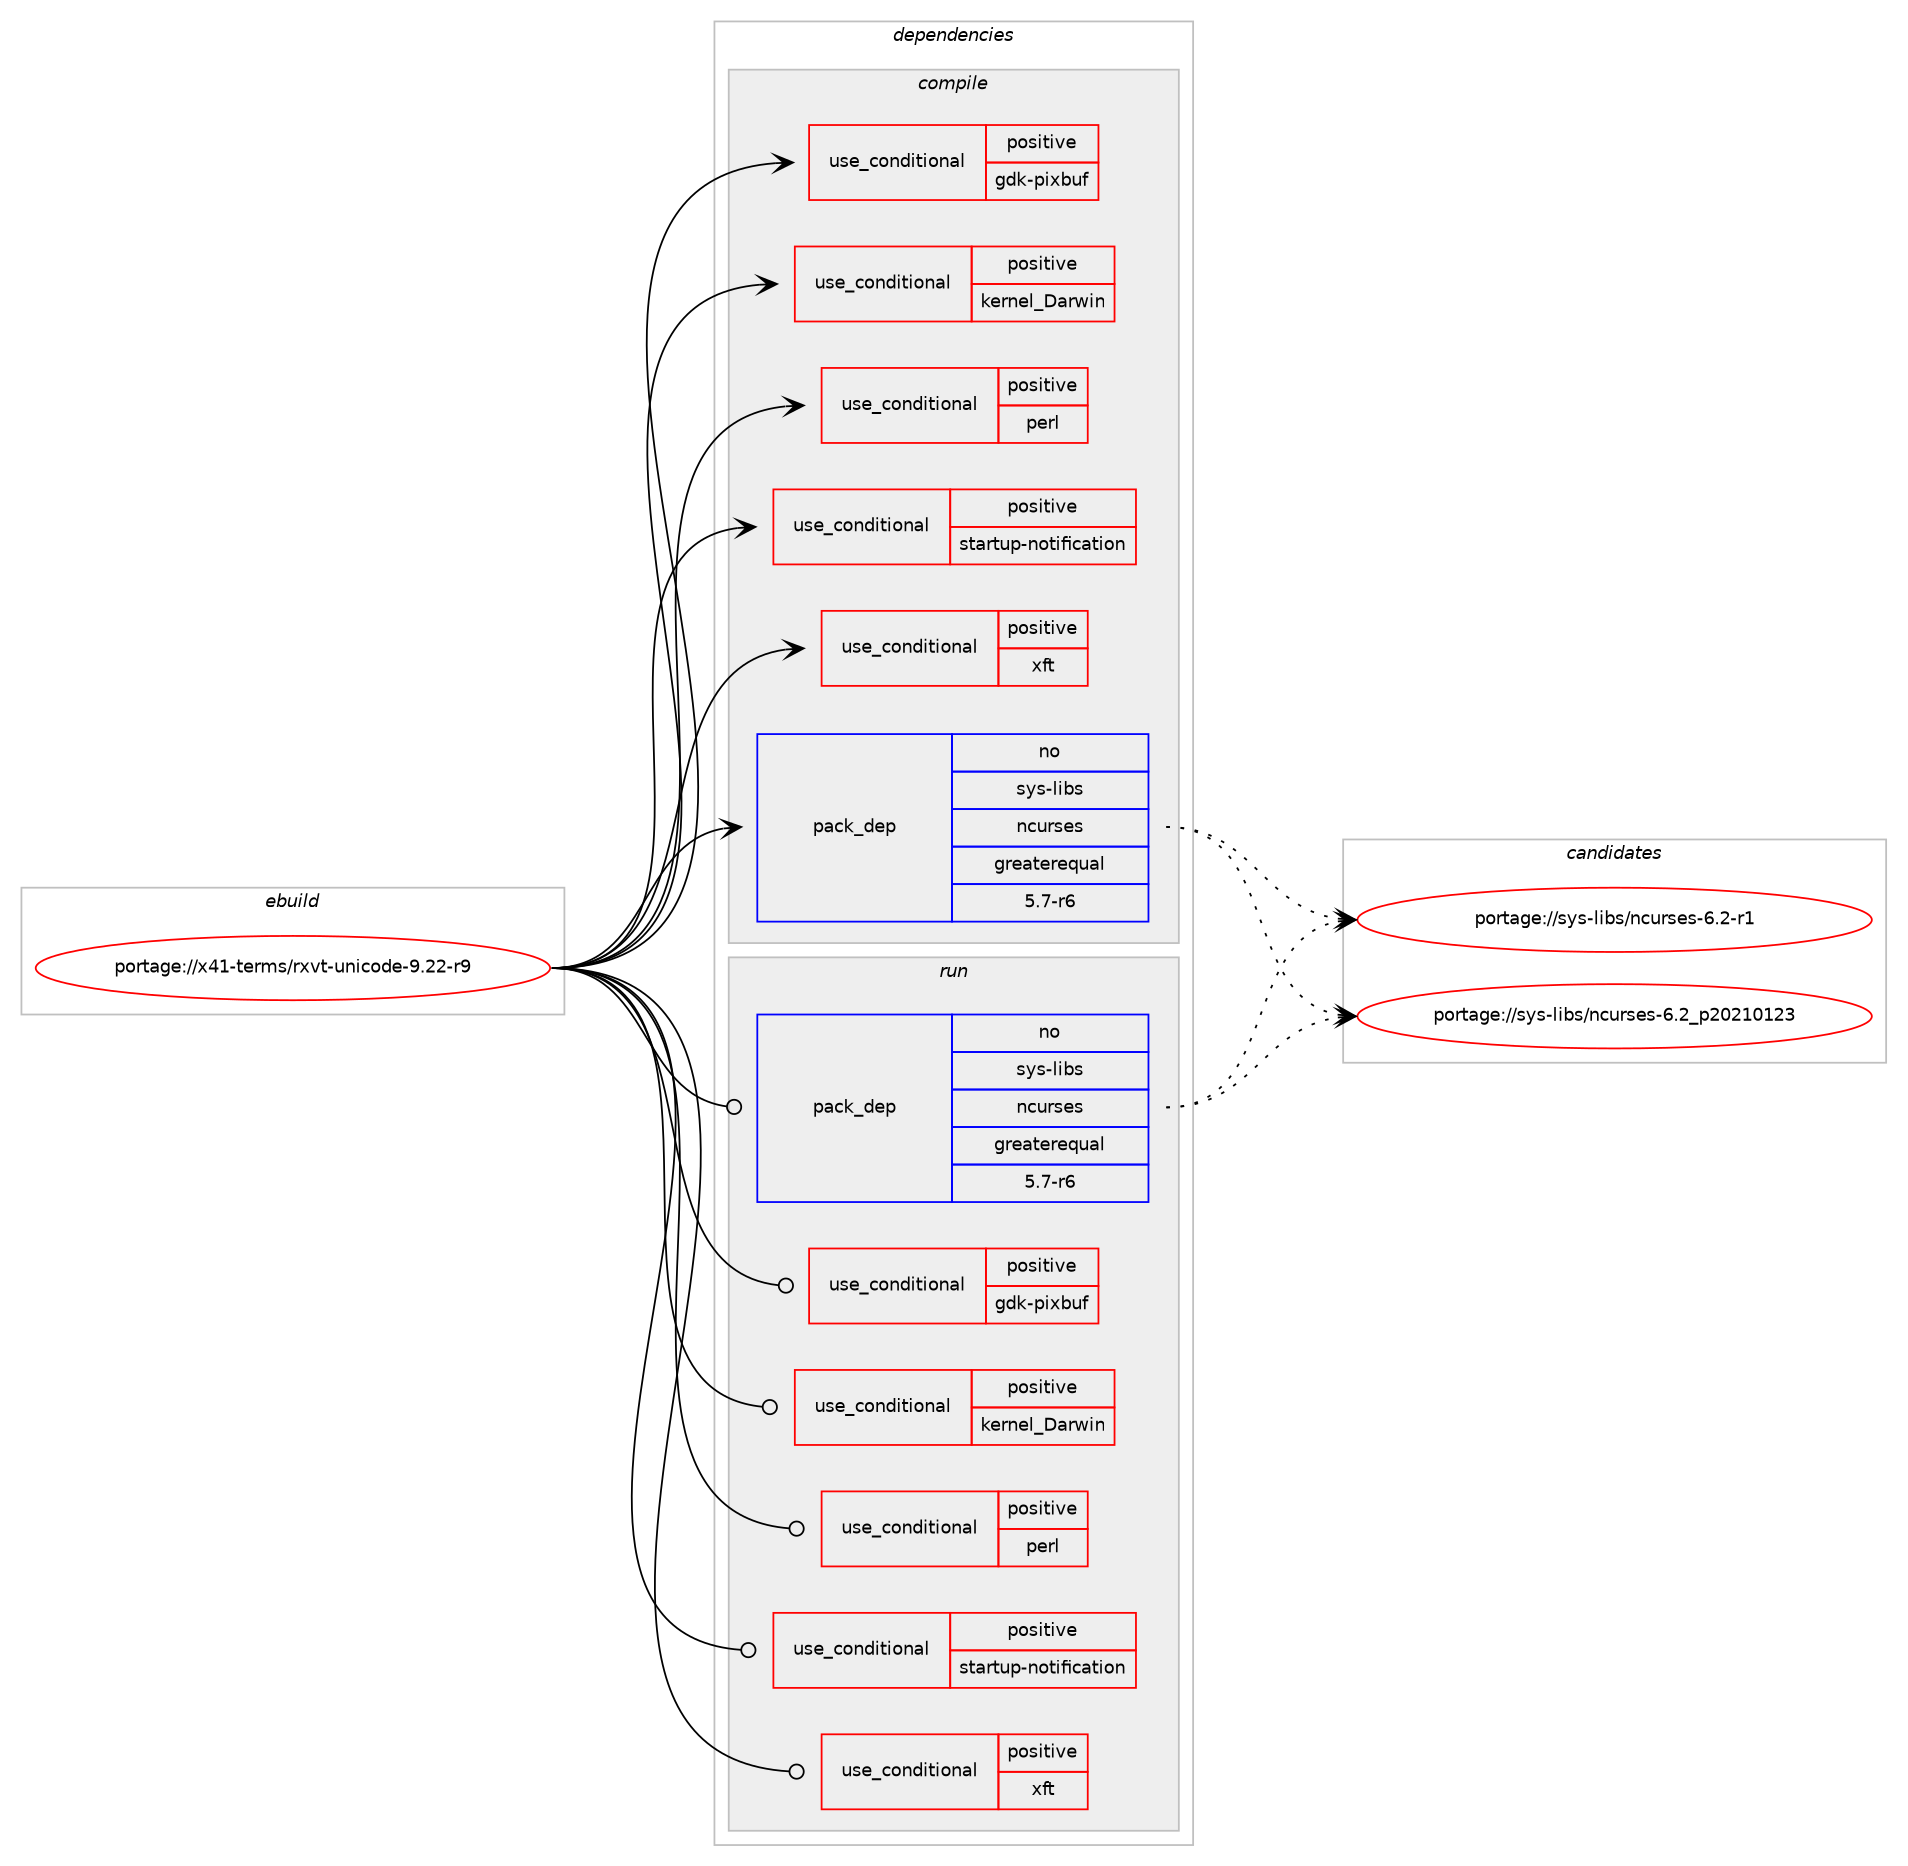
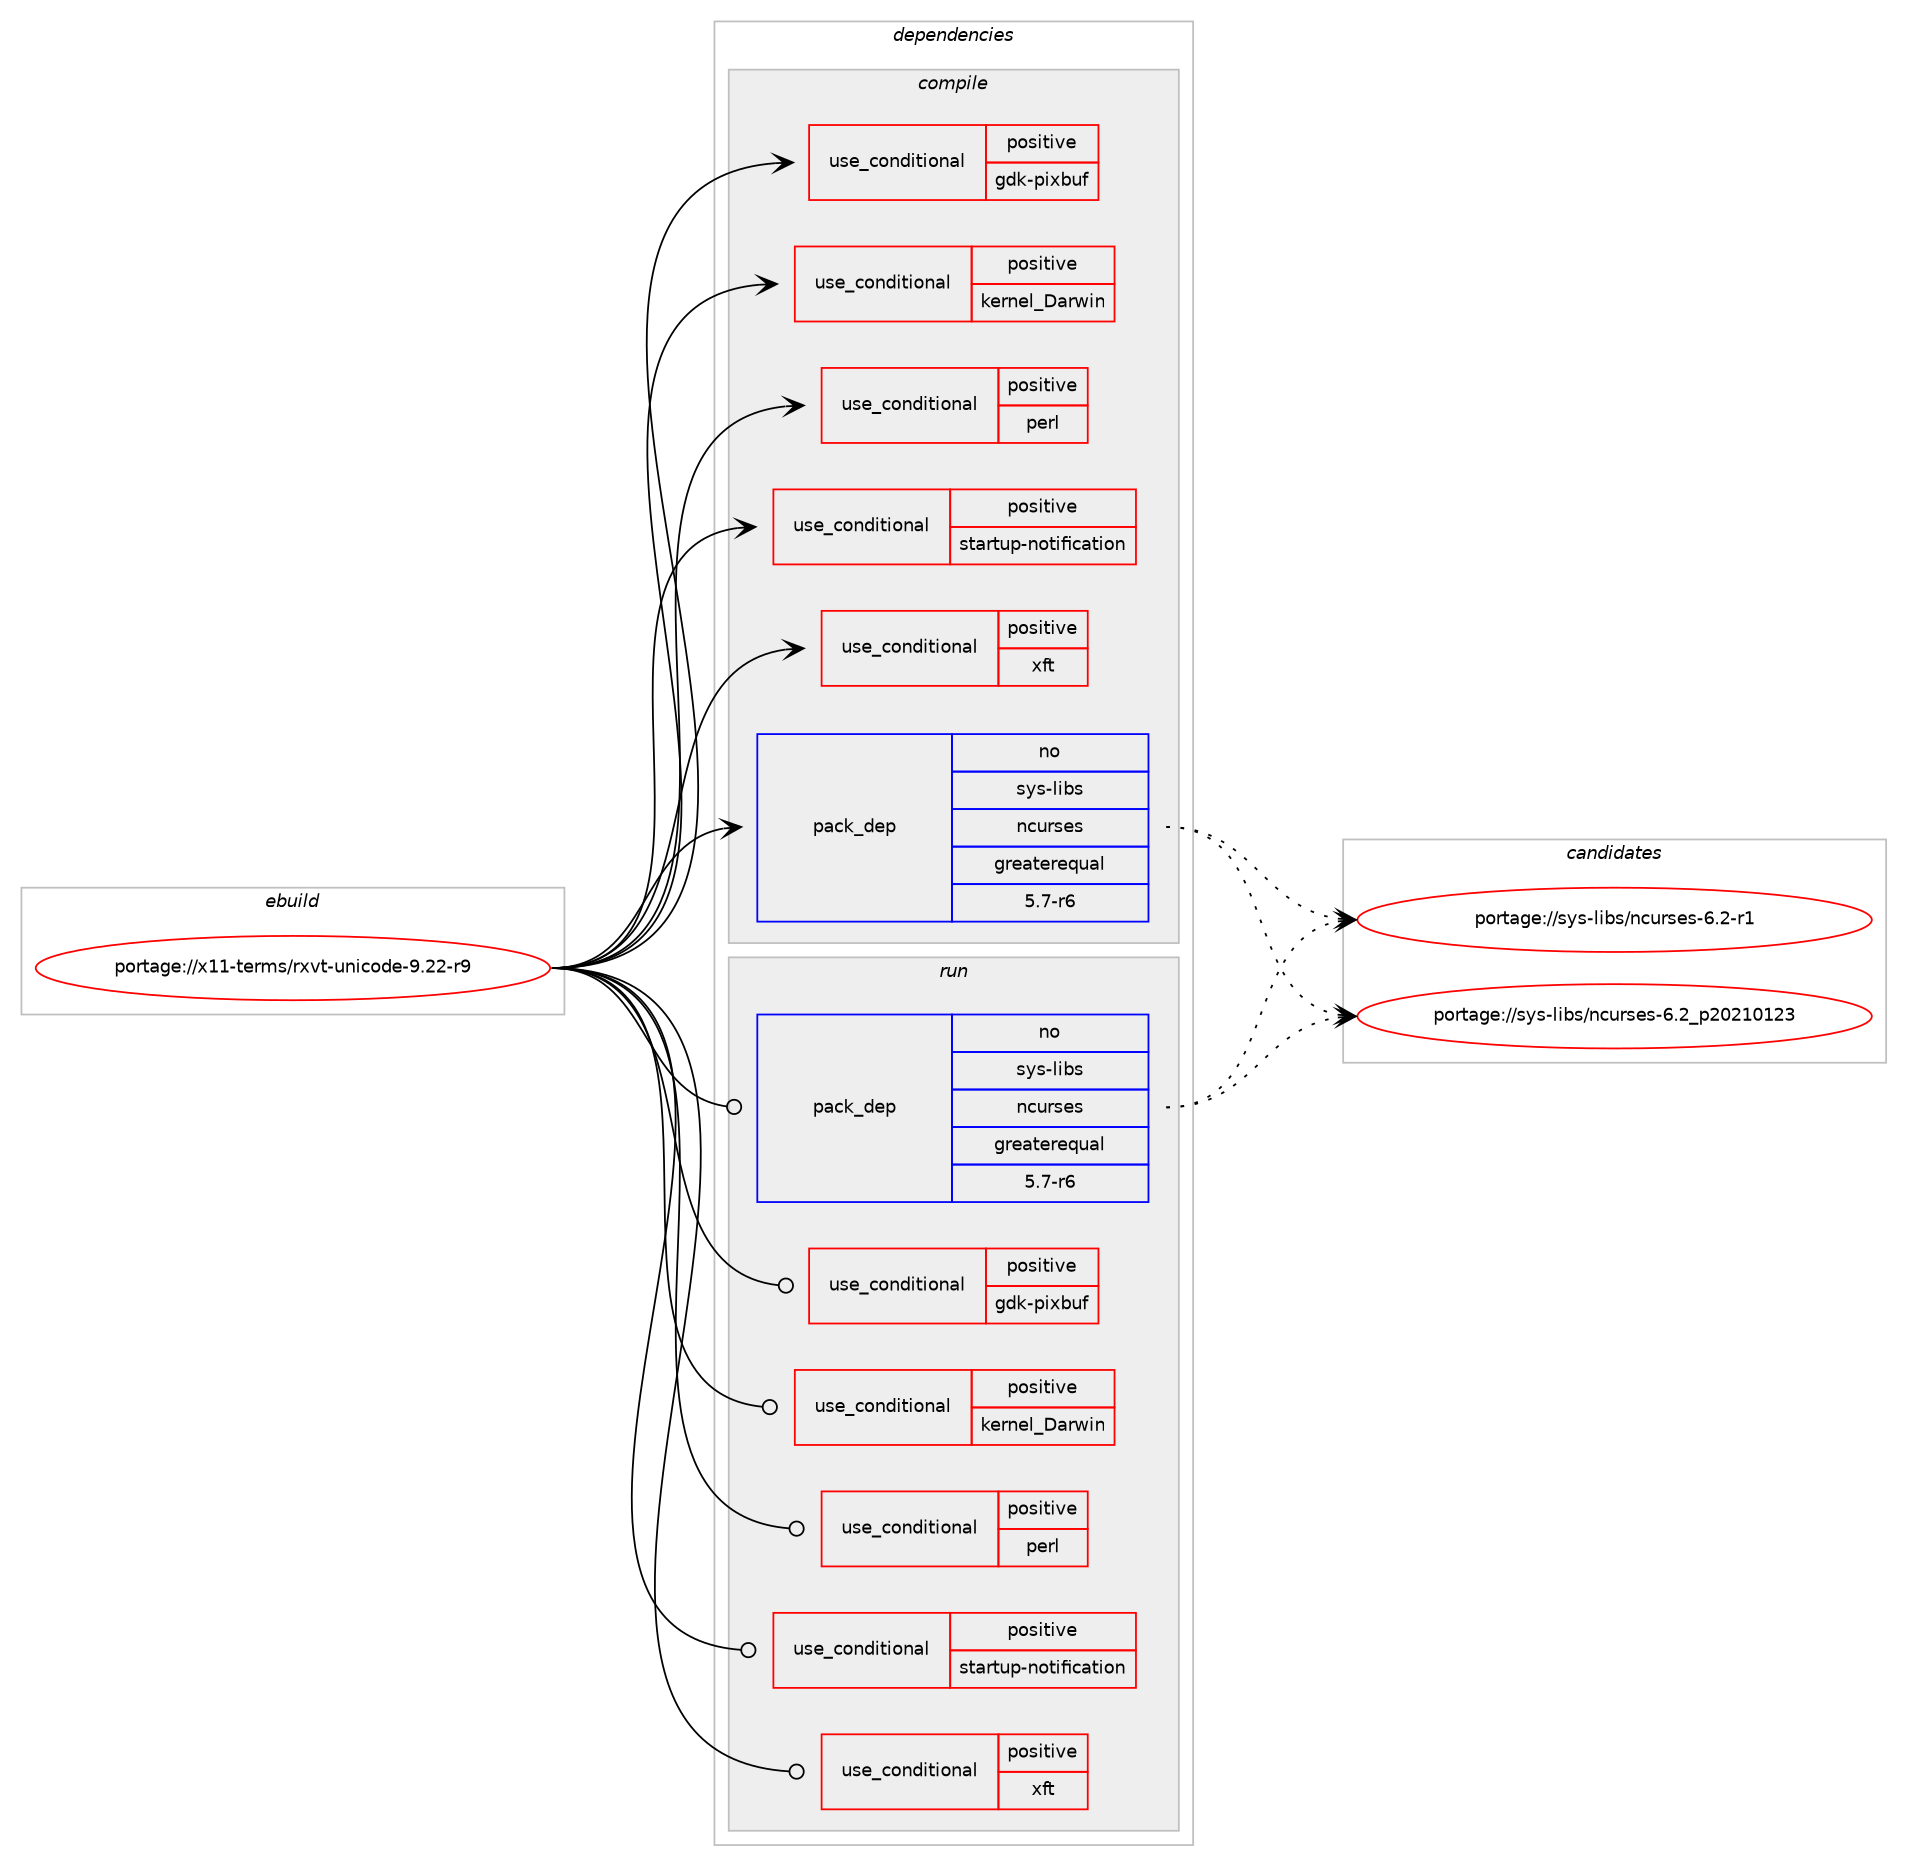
(293, 968) -> (293, 968)
